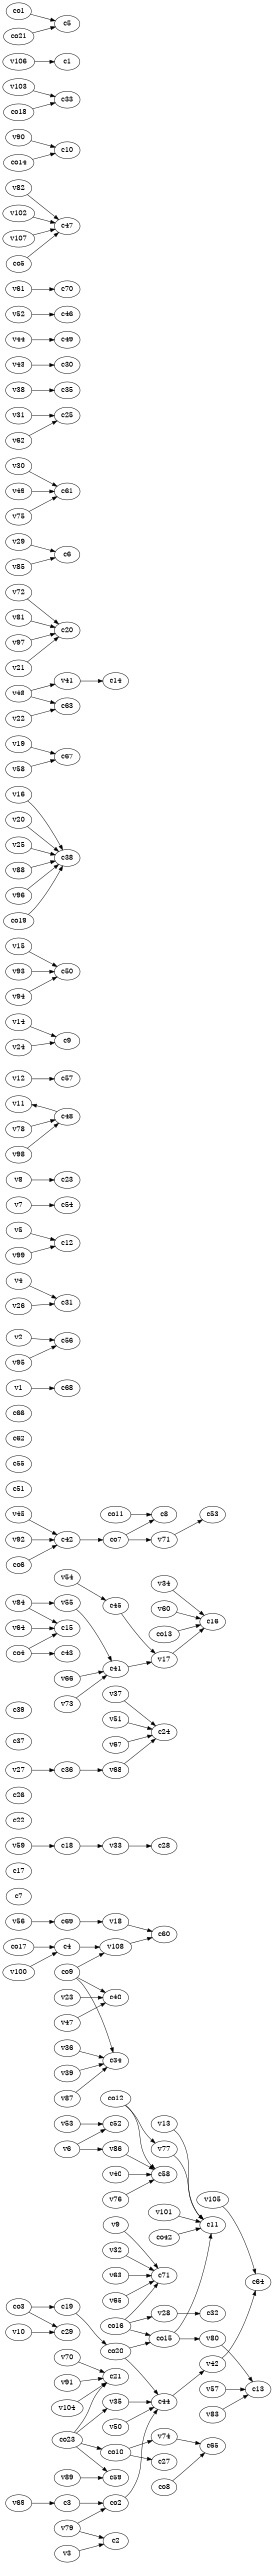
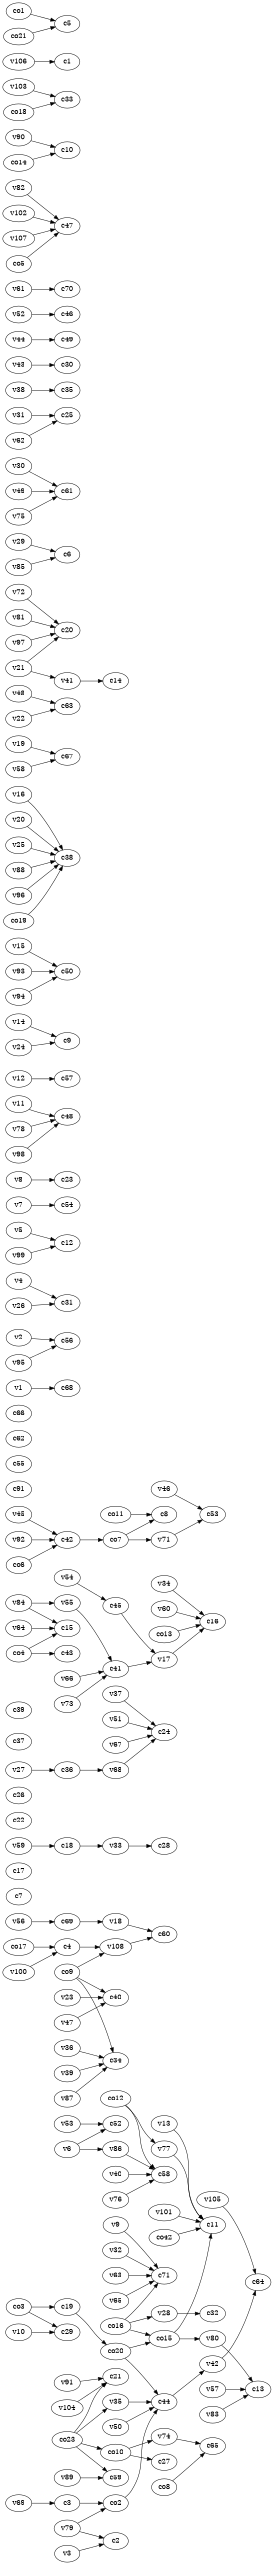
(41, 688) -> (41, 674)
(47, 1108) -> (39, 1113)
(19, 1489) -> (19, 1489)
none -> (164, 1489)
(67, 2358) -> none
